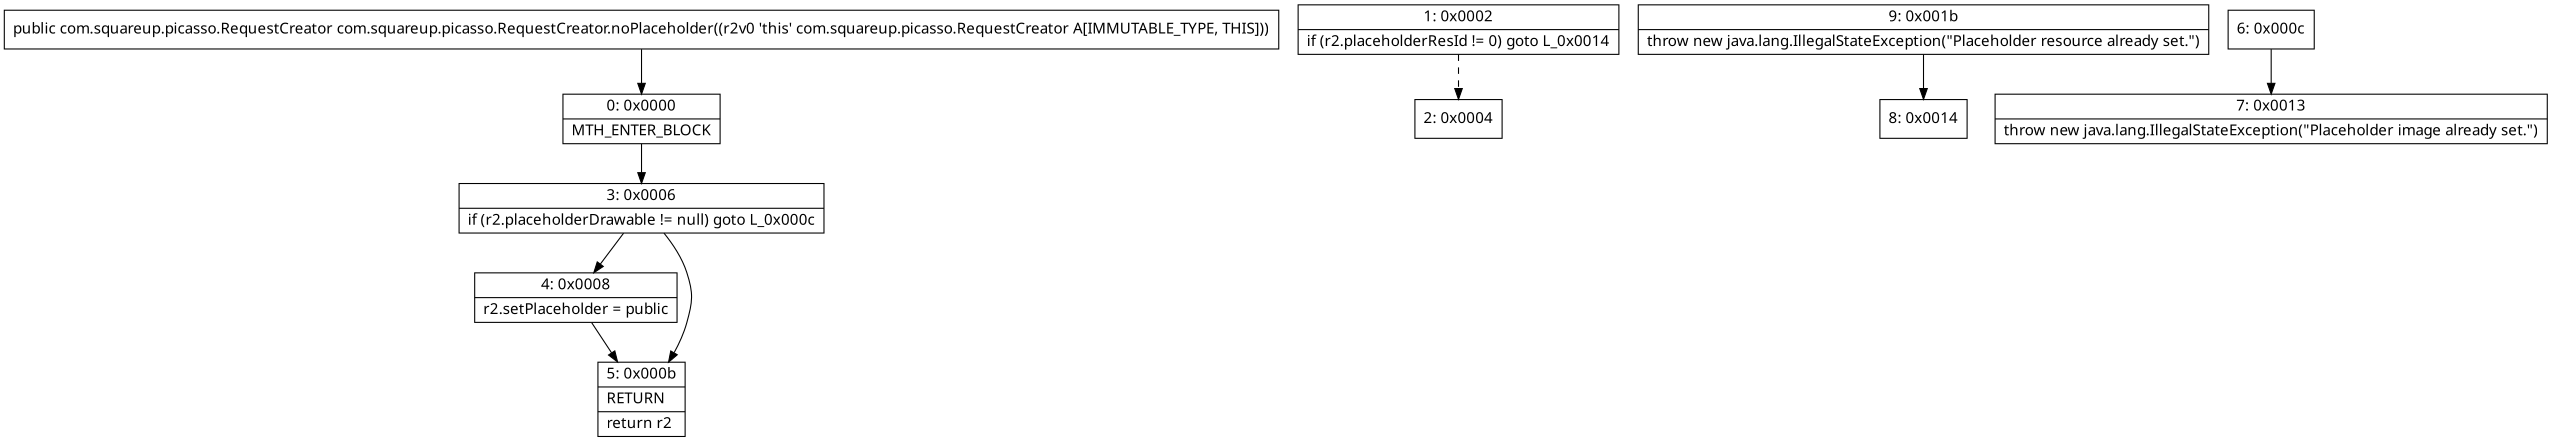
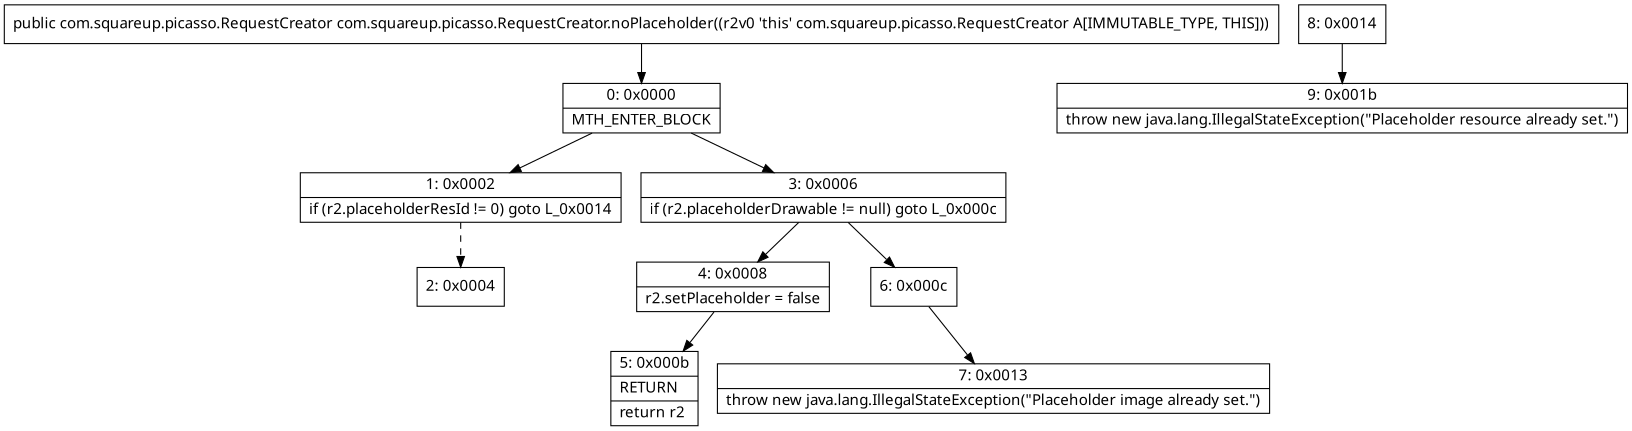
(1924, 71) -> (1342, 58)
none -> (556, 150)
(691, 291) -> (867, 241)
(576, 309) -> (733, 299)
